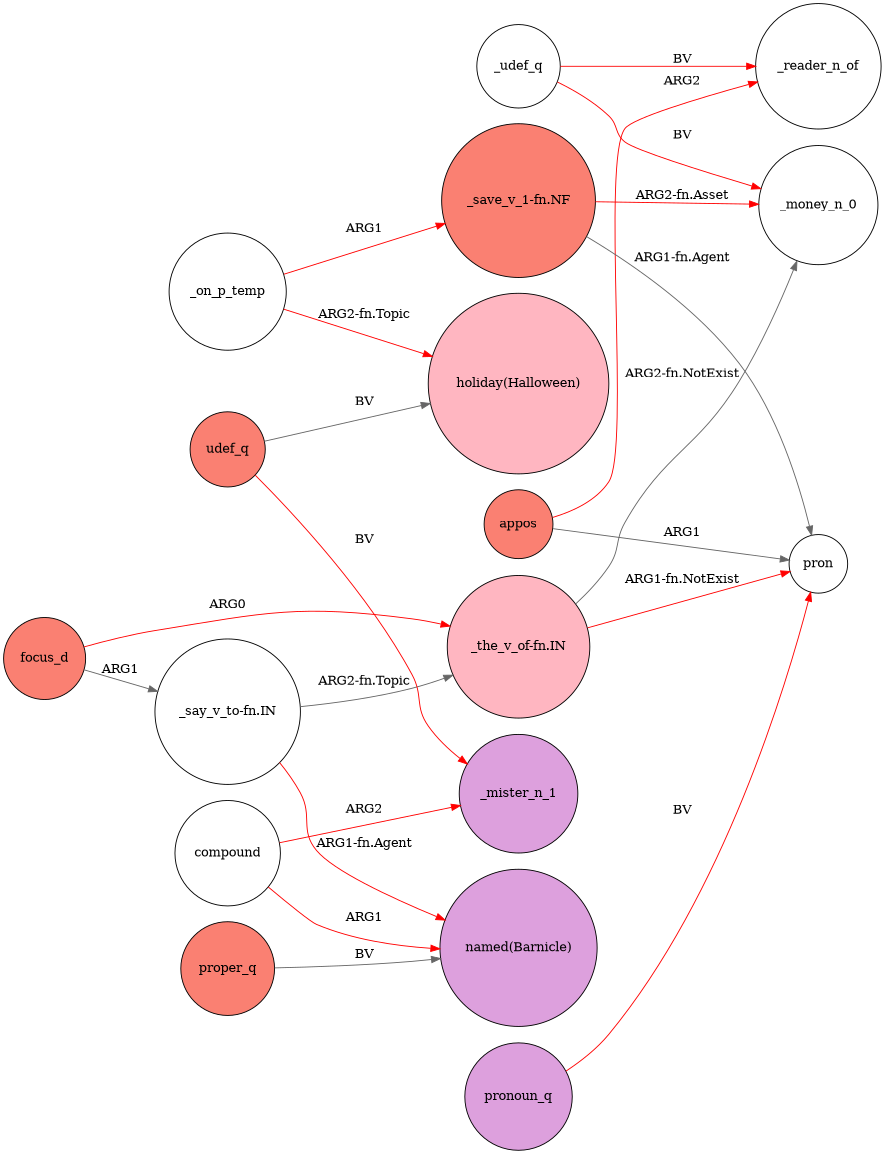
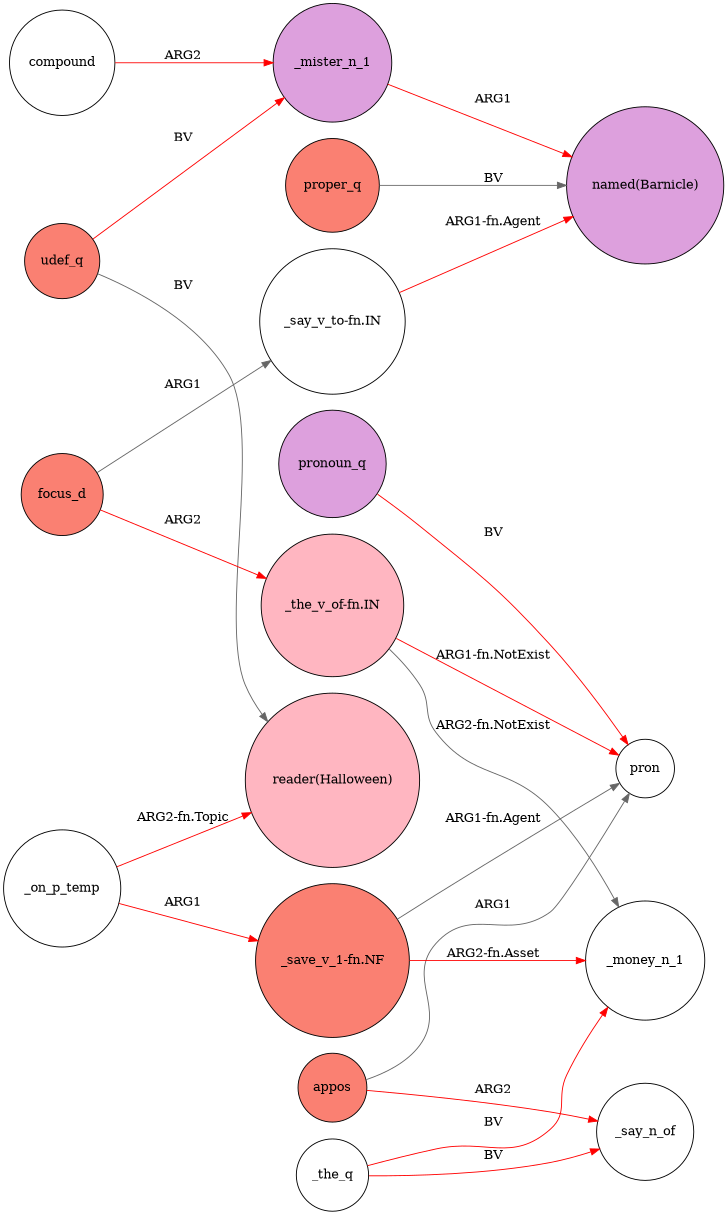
(519, 66) -> (332, 1175)
(818, 66) -> (645, 1132)
(818, 205) -> (645, 961)
(519, 384) -> (332, 780)
(228, 605) -> (183, 520)
(373, 697) -> none
(343, 934) -> (476, 119)
